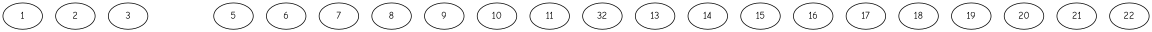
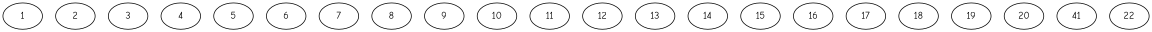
none -> (181, 16)
(602, 16) -> (602, 16)
(1077, 16) -> (1077, 16)
